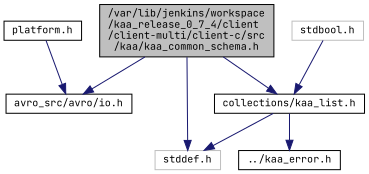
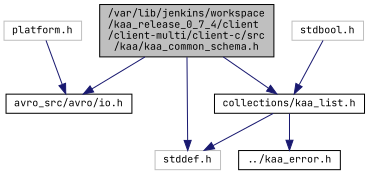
(43, 31) -> (43, 31)
